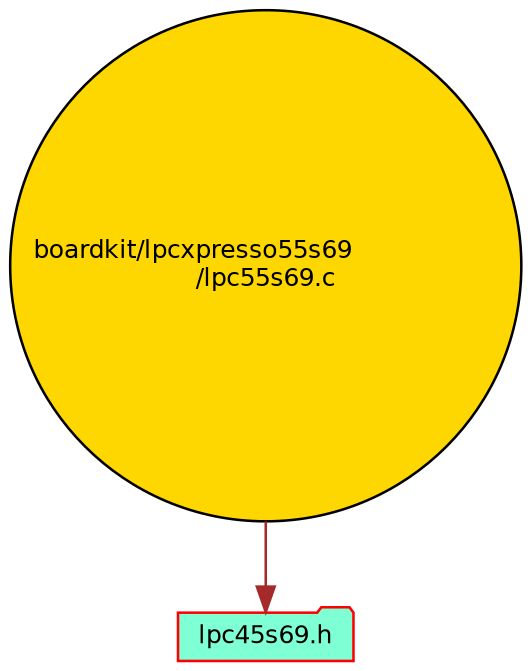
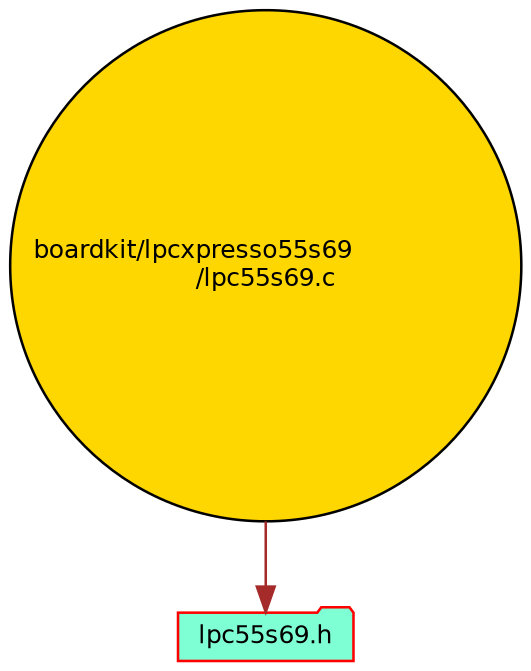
(266, 637) -> (266, 637)
